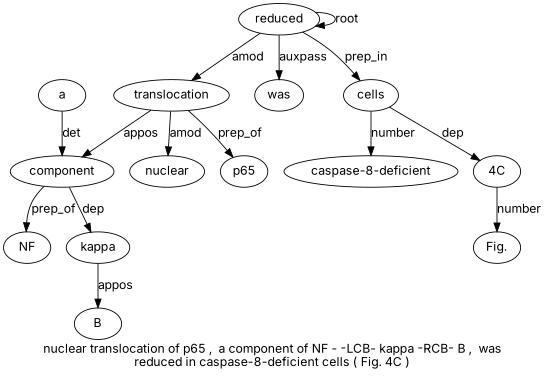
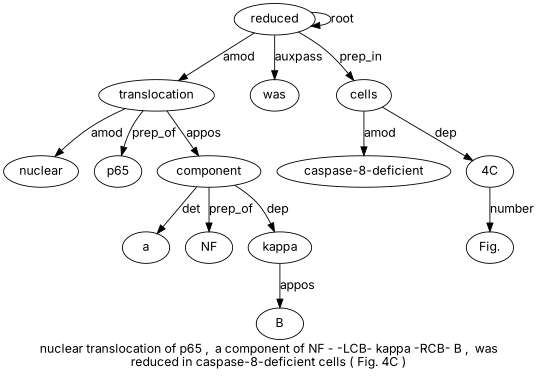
(62, 129) -> (180, 207)
(393, 133) -> (380, 133)
